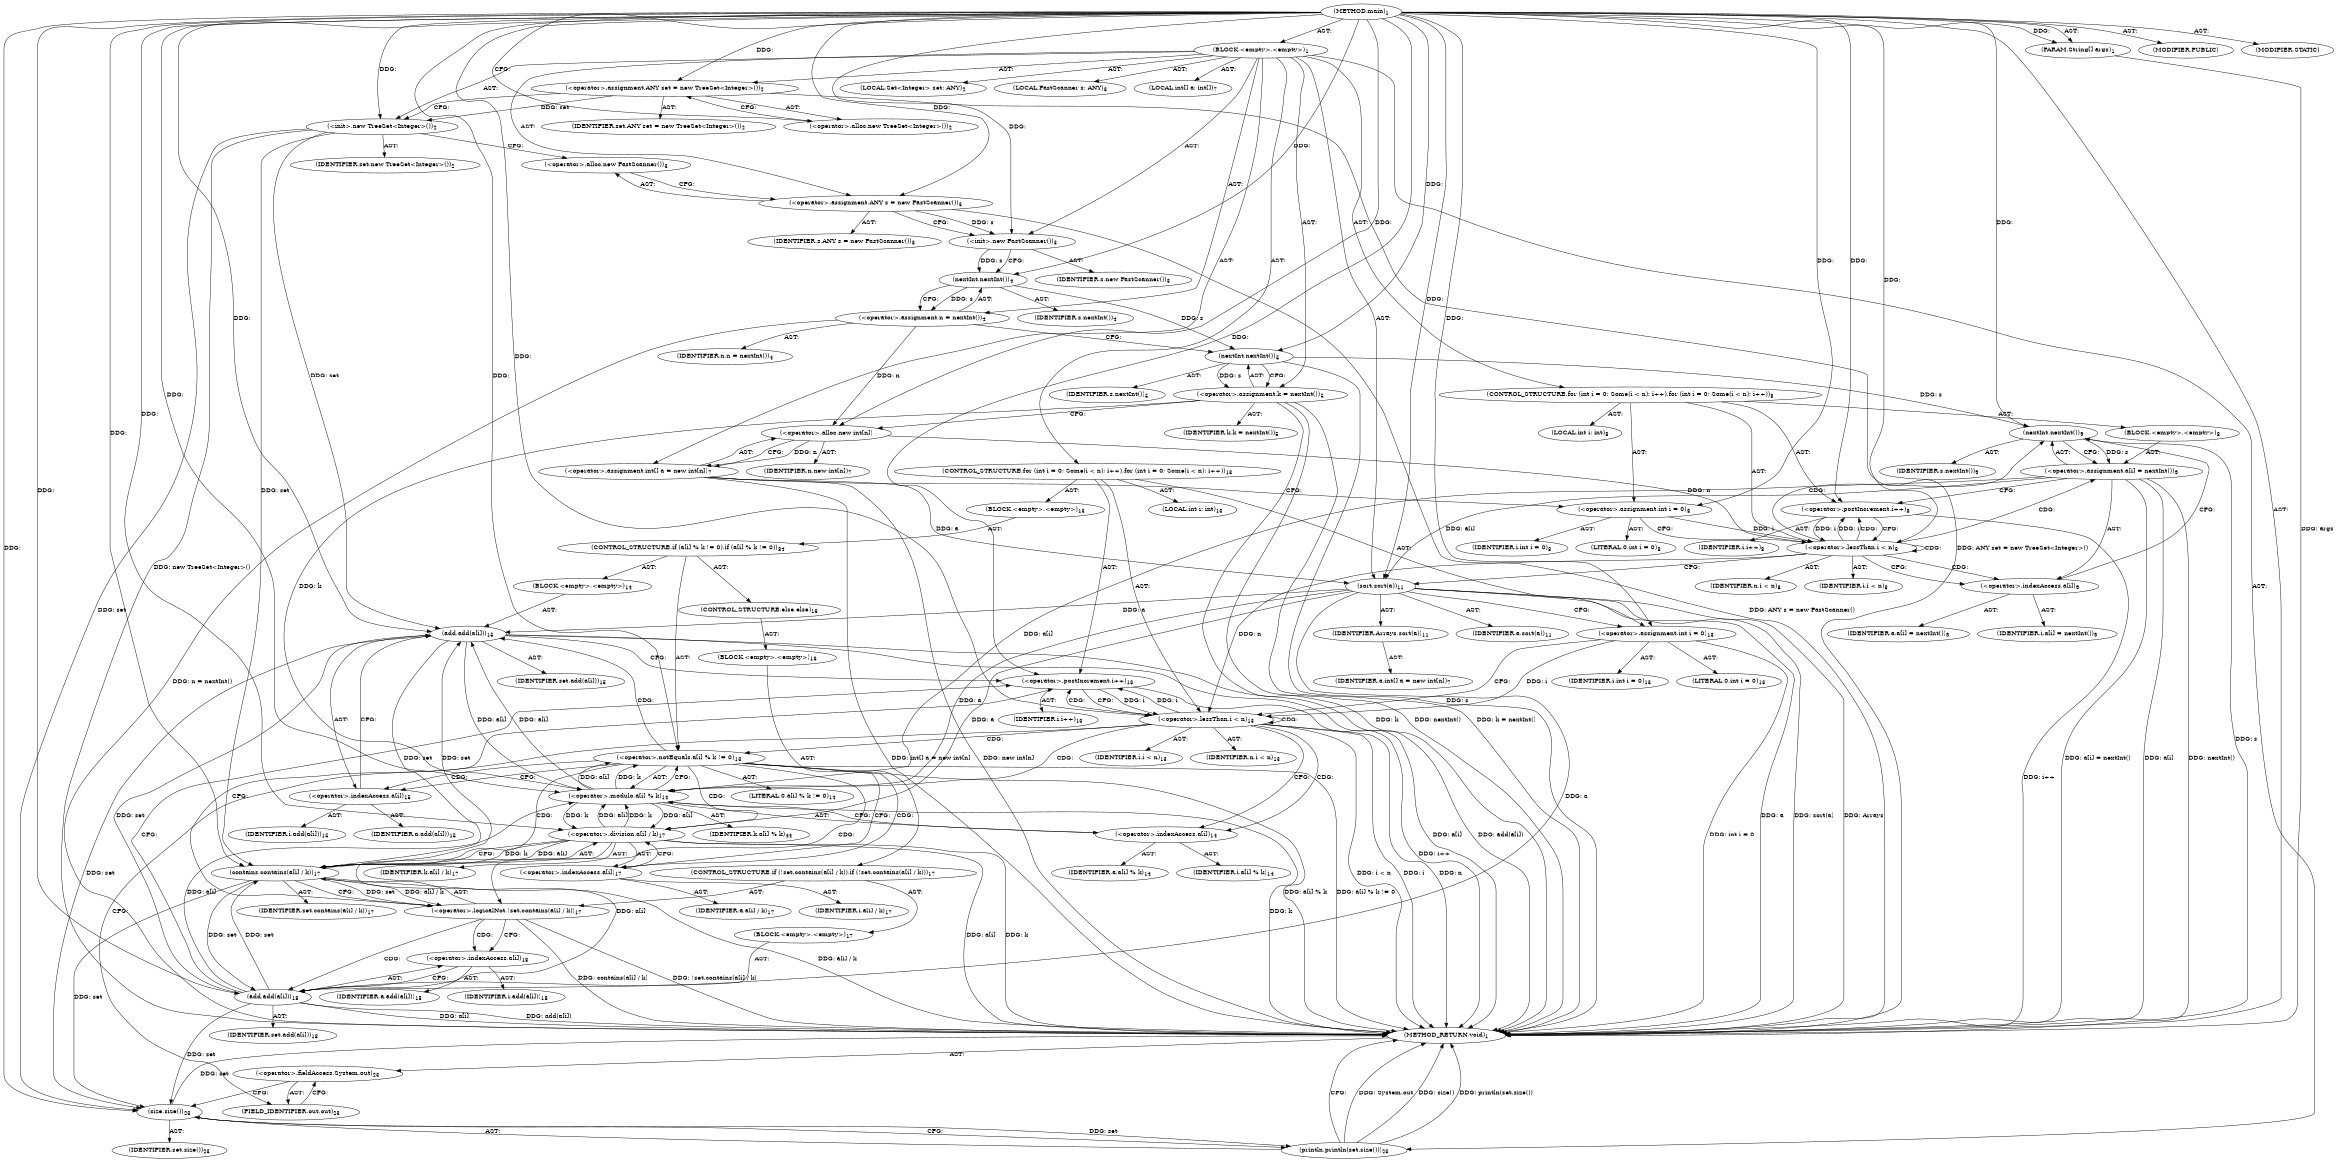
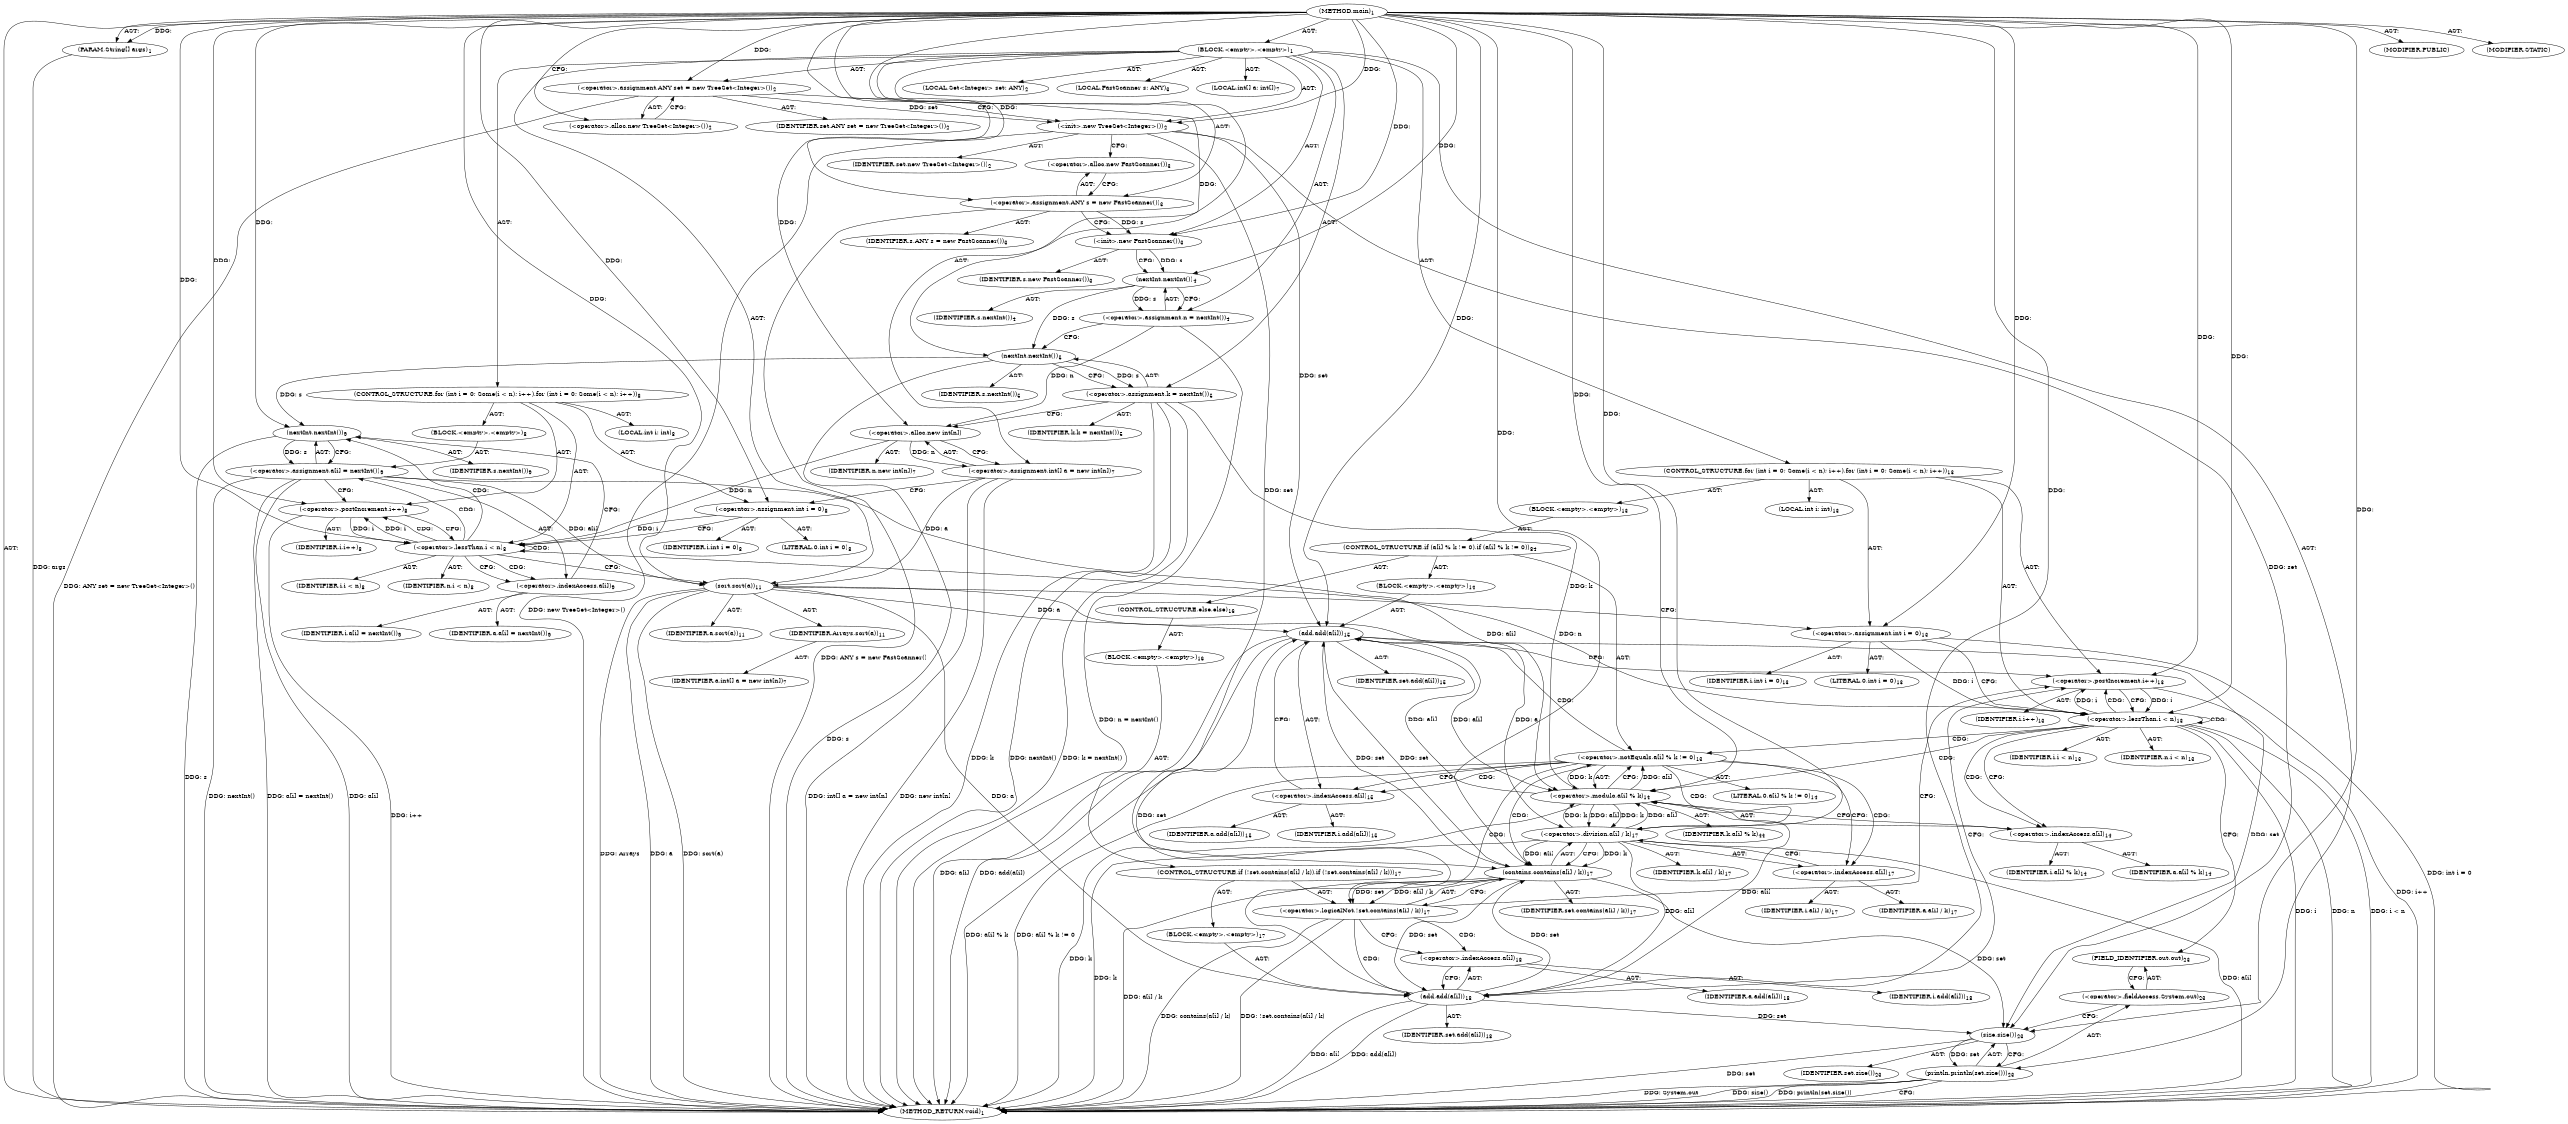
(454, 53) -> none
(725, 357) -> none
(986, 671) -> none
(895, 1054) -> (2064, 1041)
